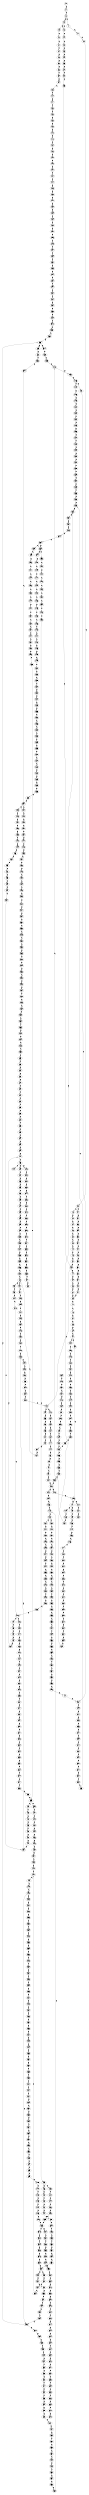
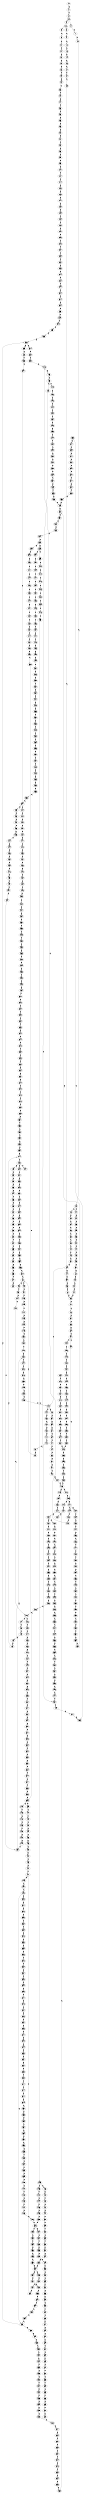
(78, 1723) -> (76, 1080)
